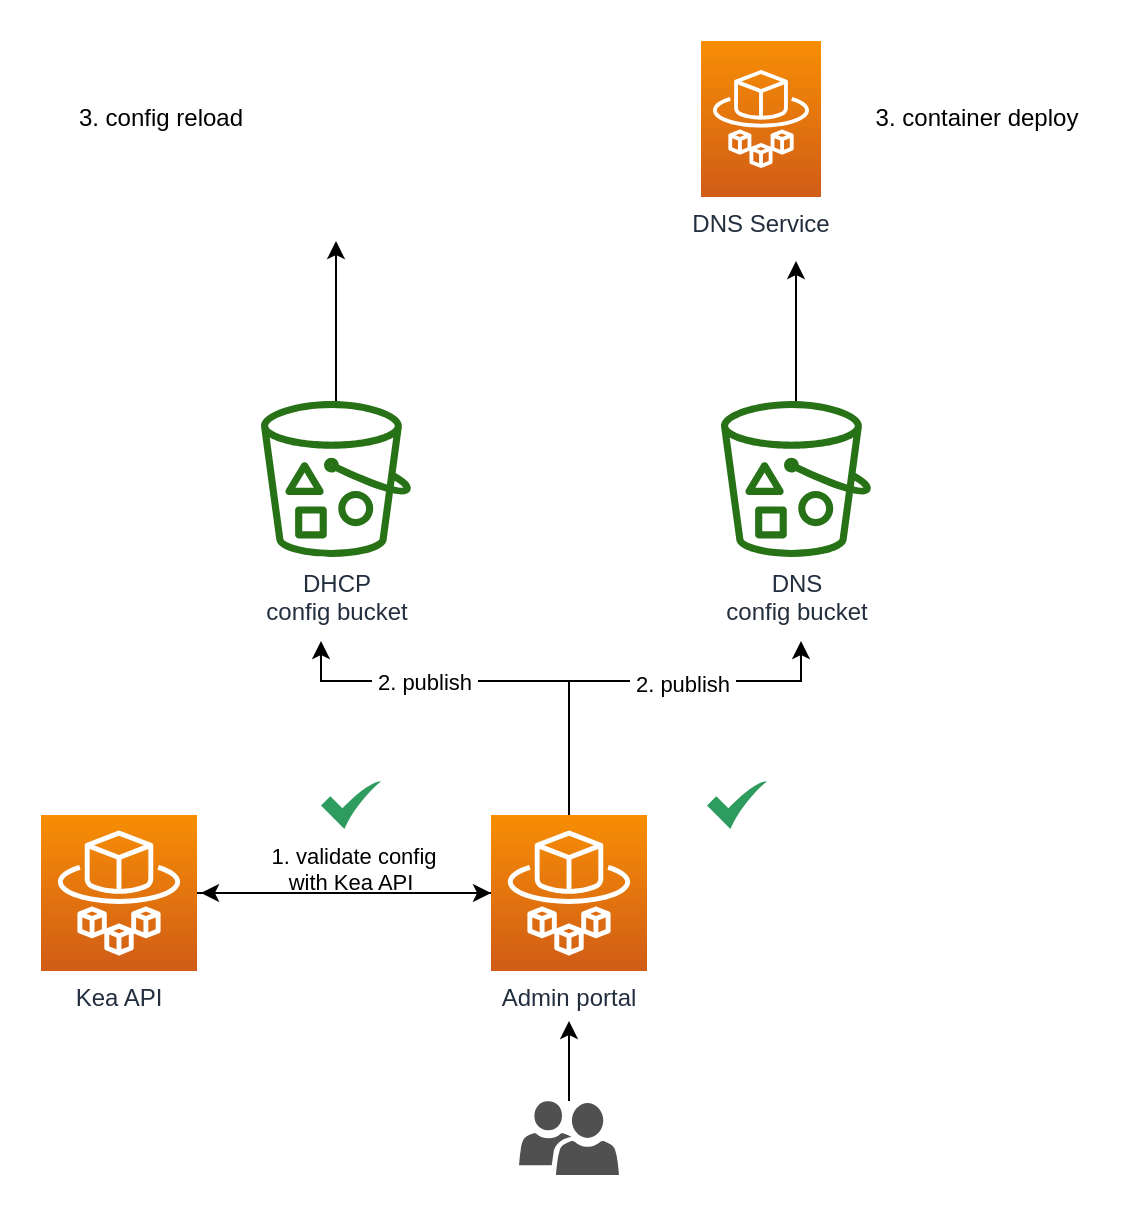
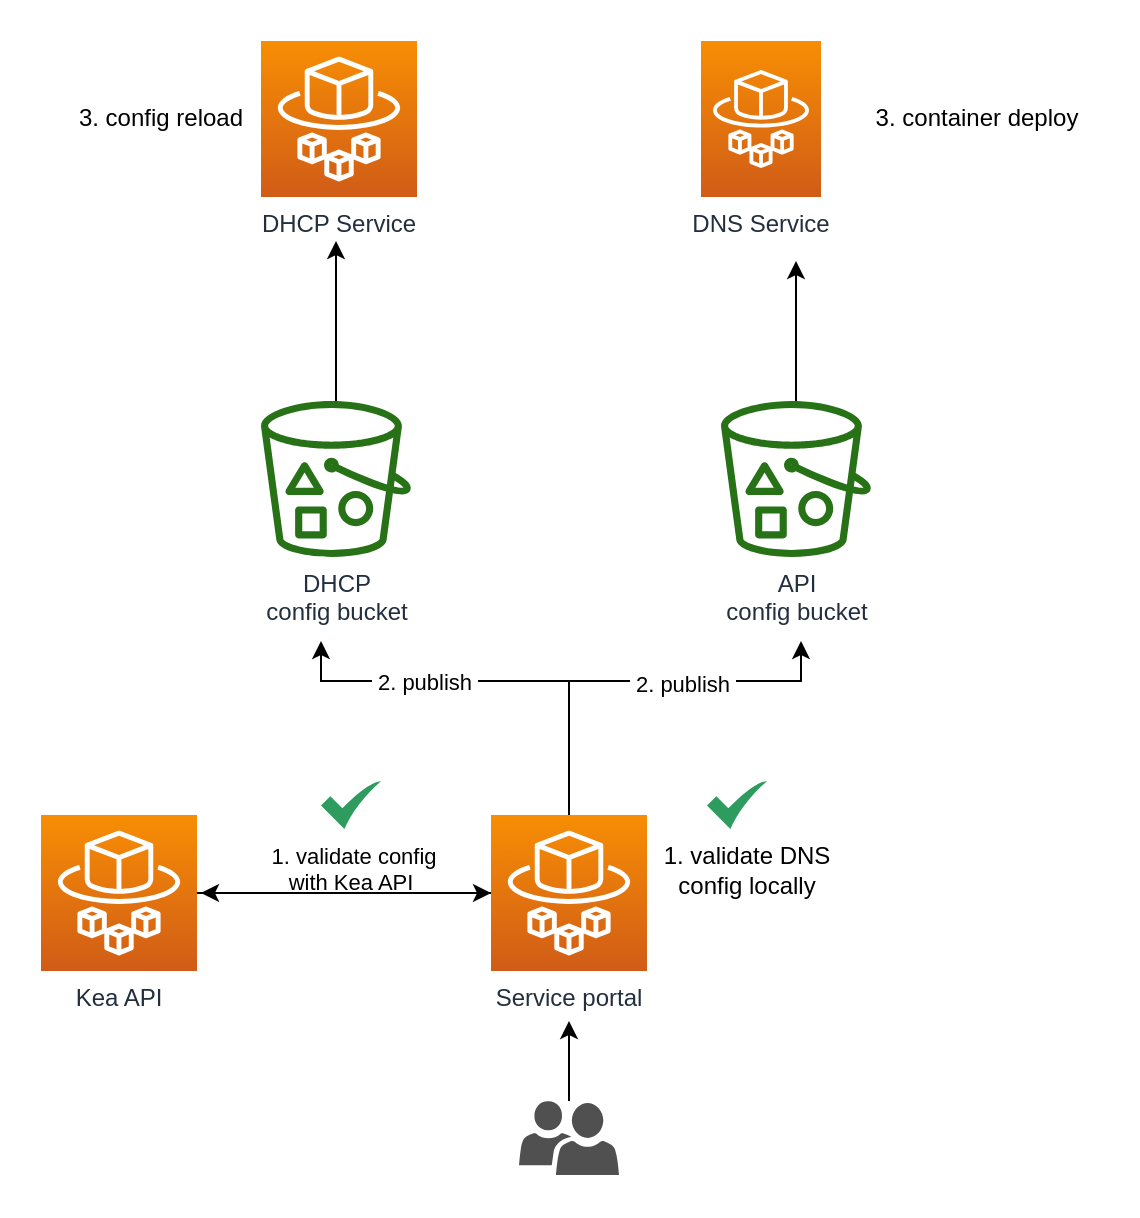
none -> (339, 119)
(798, 600) -> (798, 600)
none -> (747, 871)
(570, 999) -> (570, 999)
